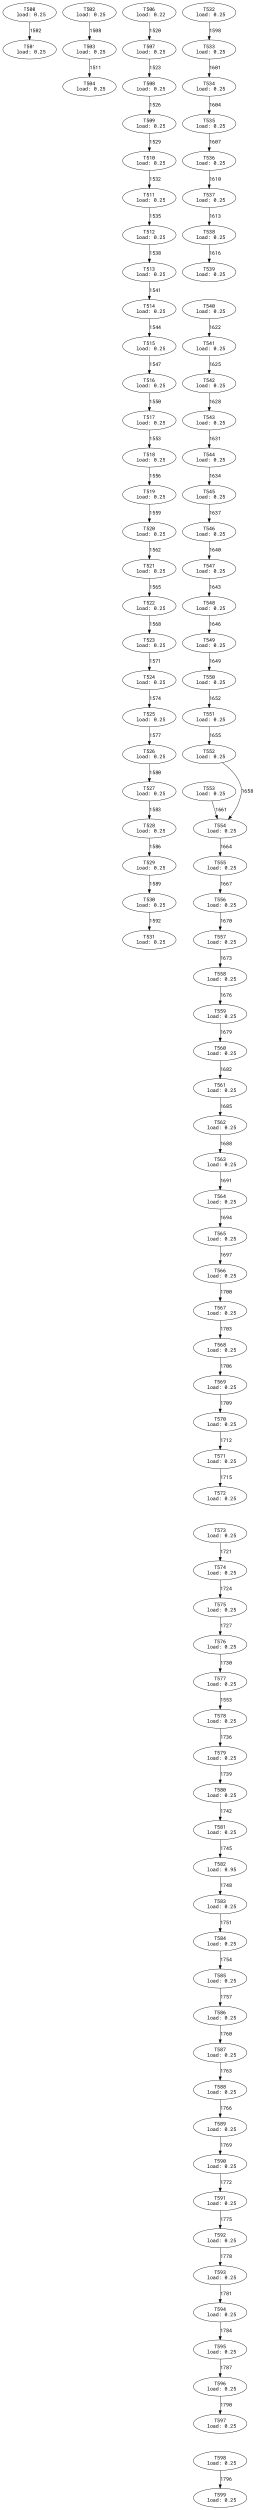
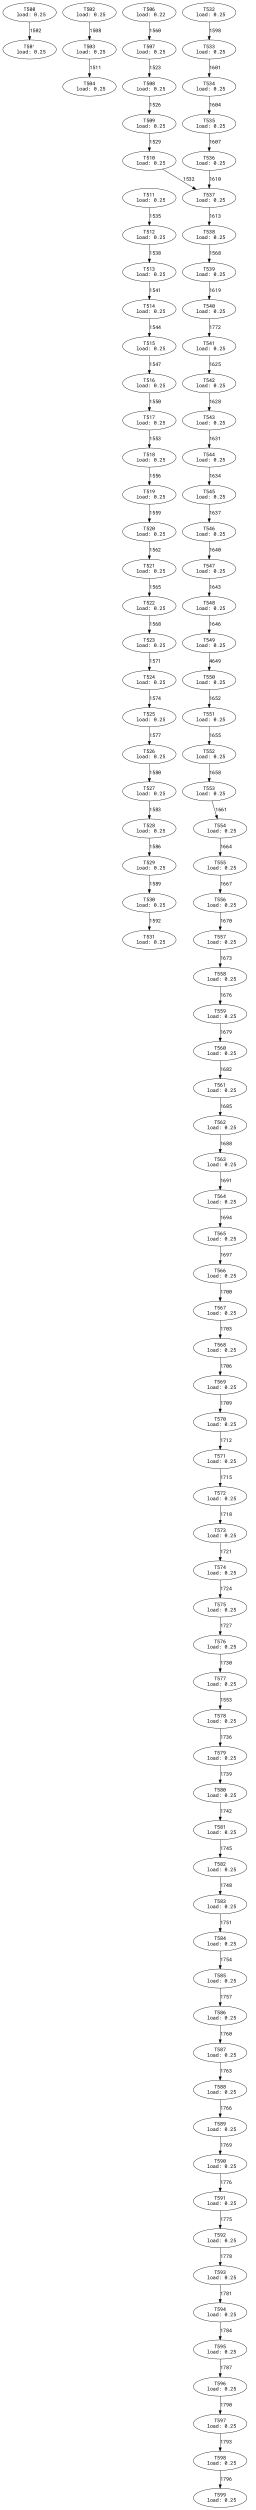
(155, 31) -> (155, 31)
(149, 177) -> (178, 178)
(215, 254) -> (215, 254)
none -> (209, 289)
(215, 328) -> (215, 328)
(215, 662) -> (215, 662)
(241, 787) -> (209, 771)
none -> (220, 1513)
(220, 1867) -> (220, 1867)
(226, 2183) -> (226, 2183)
none -> (220, 2440)
